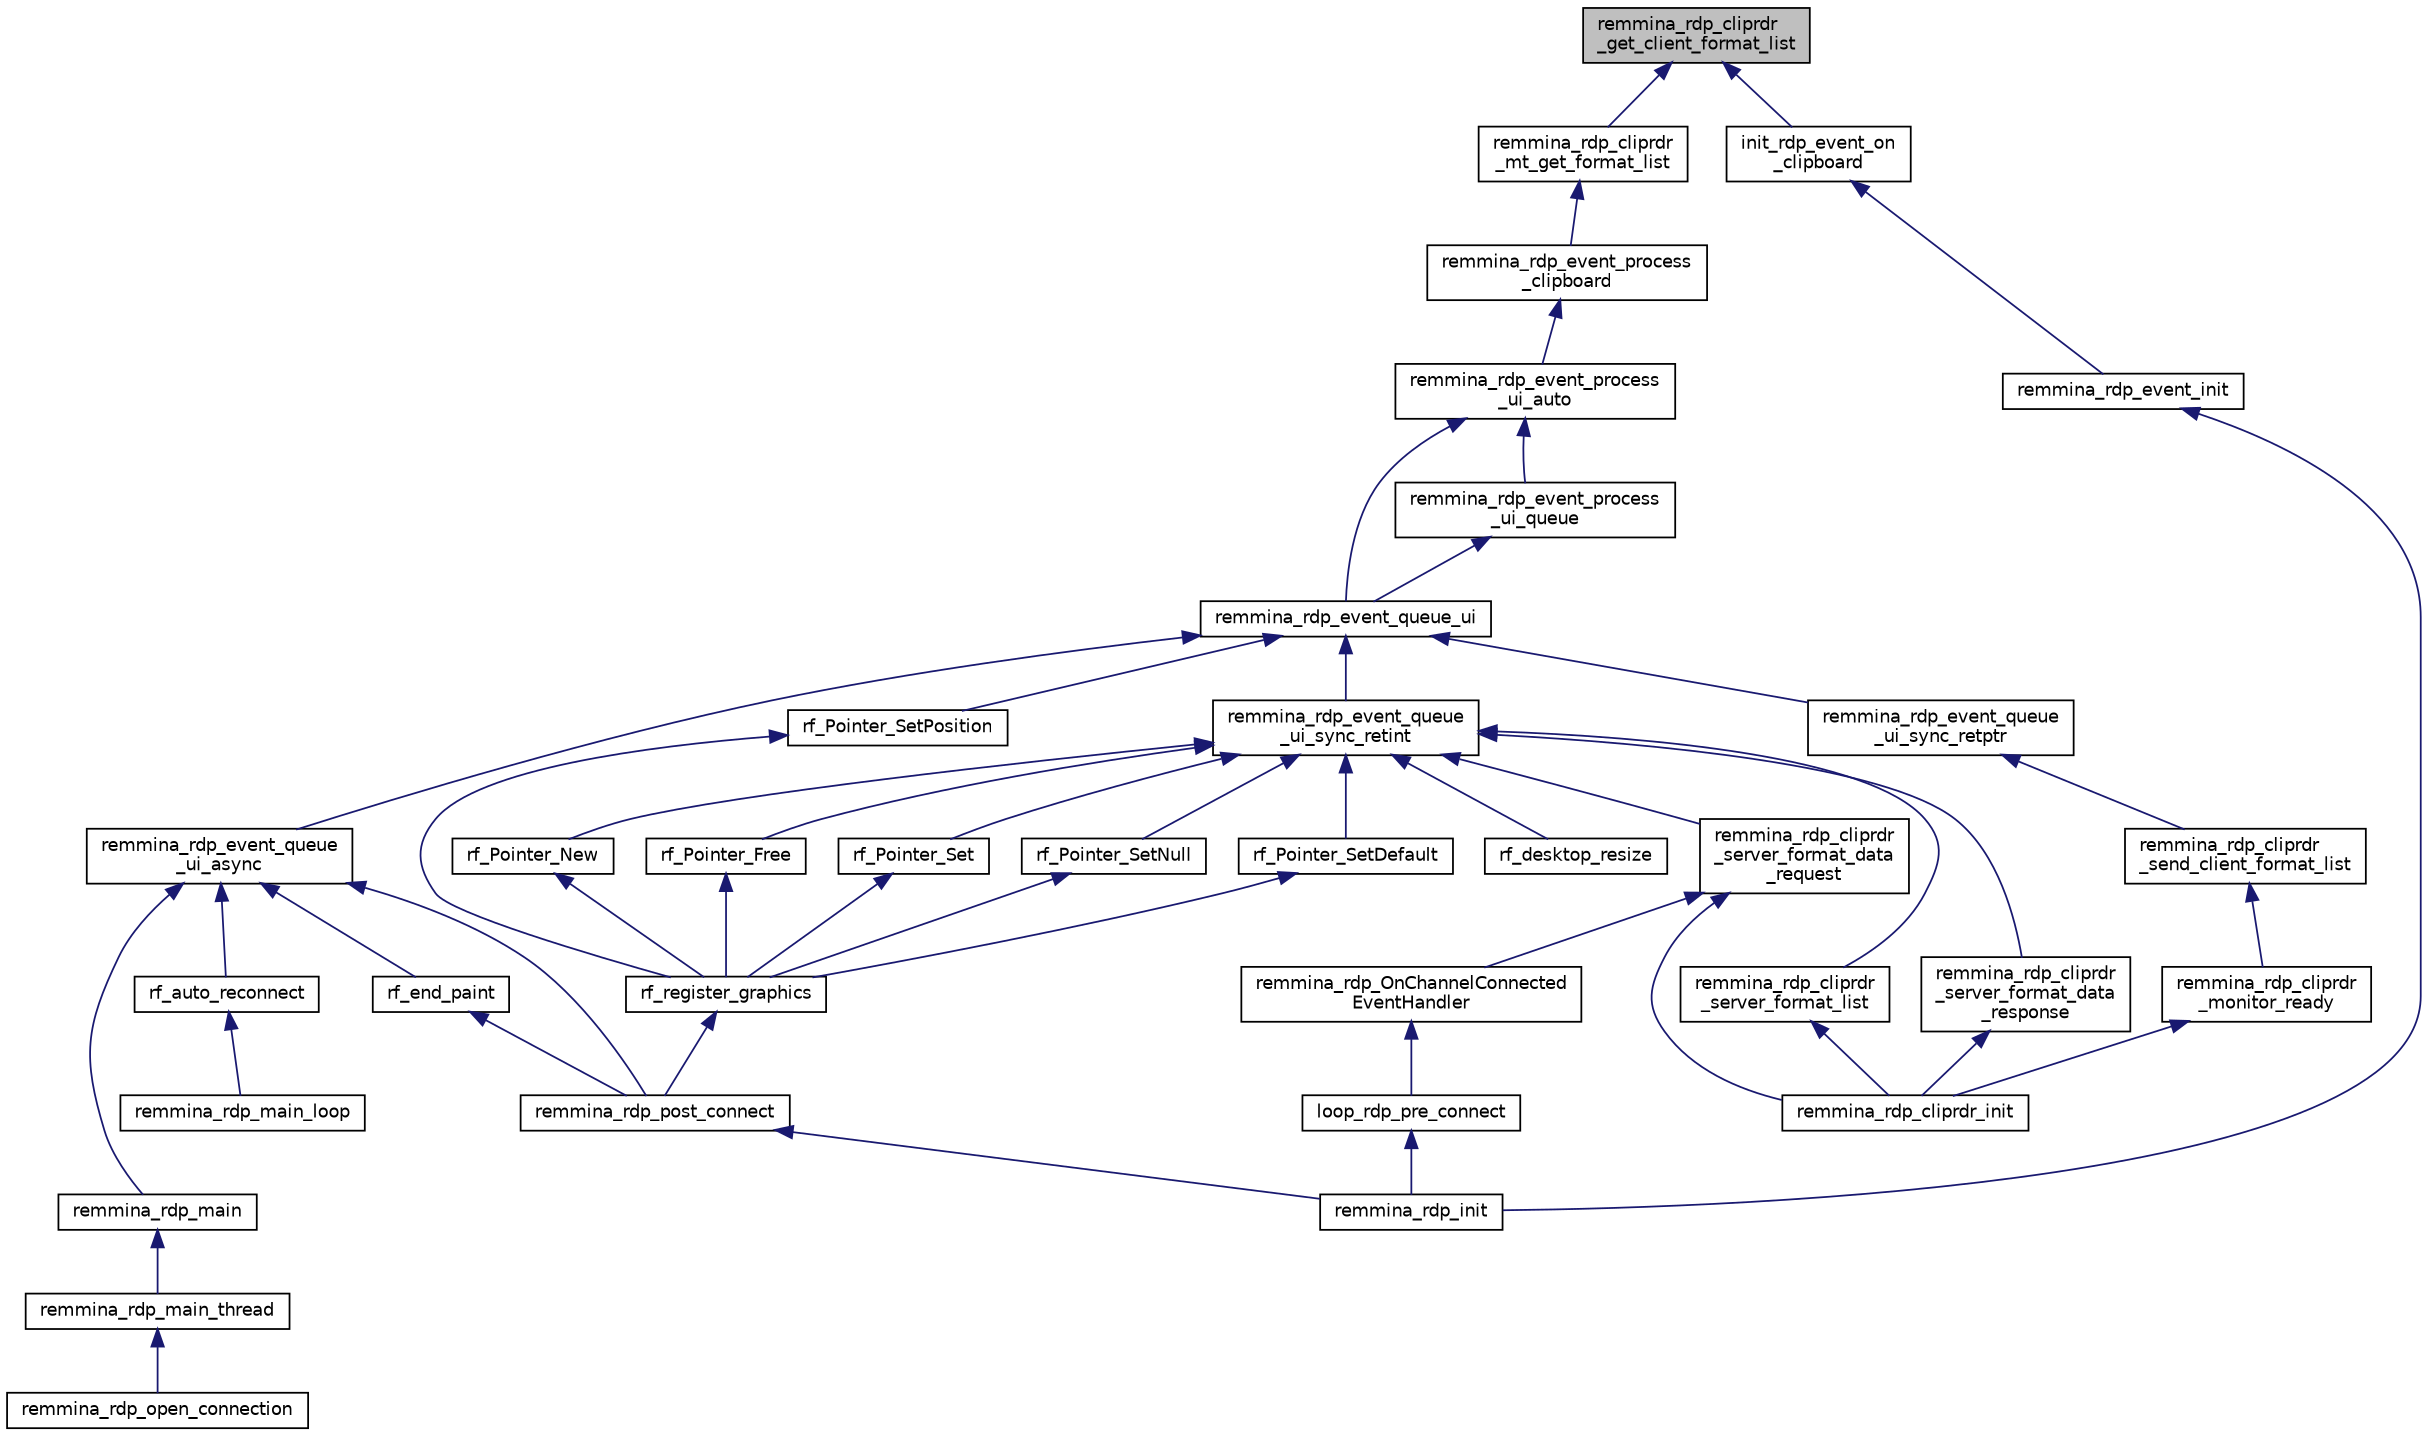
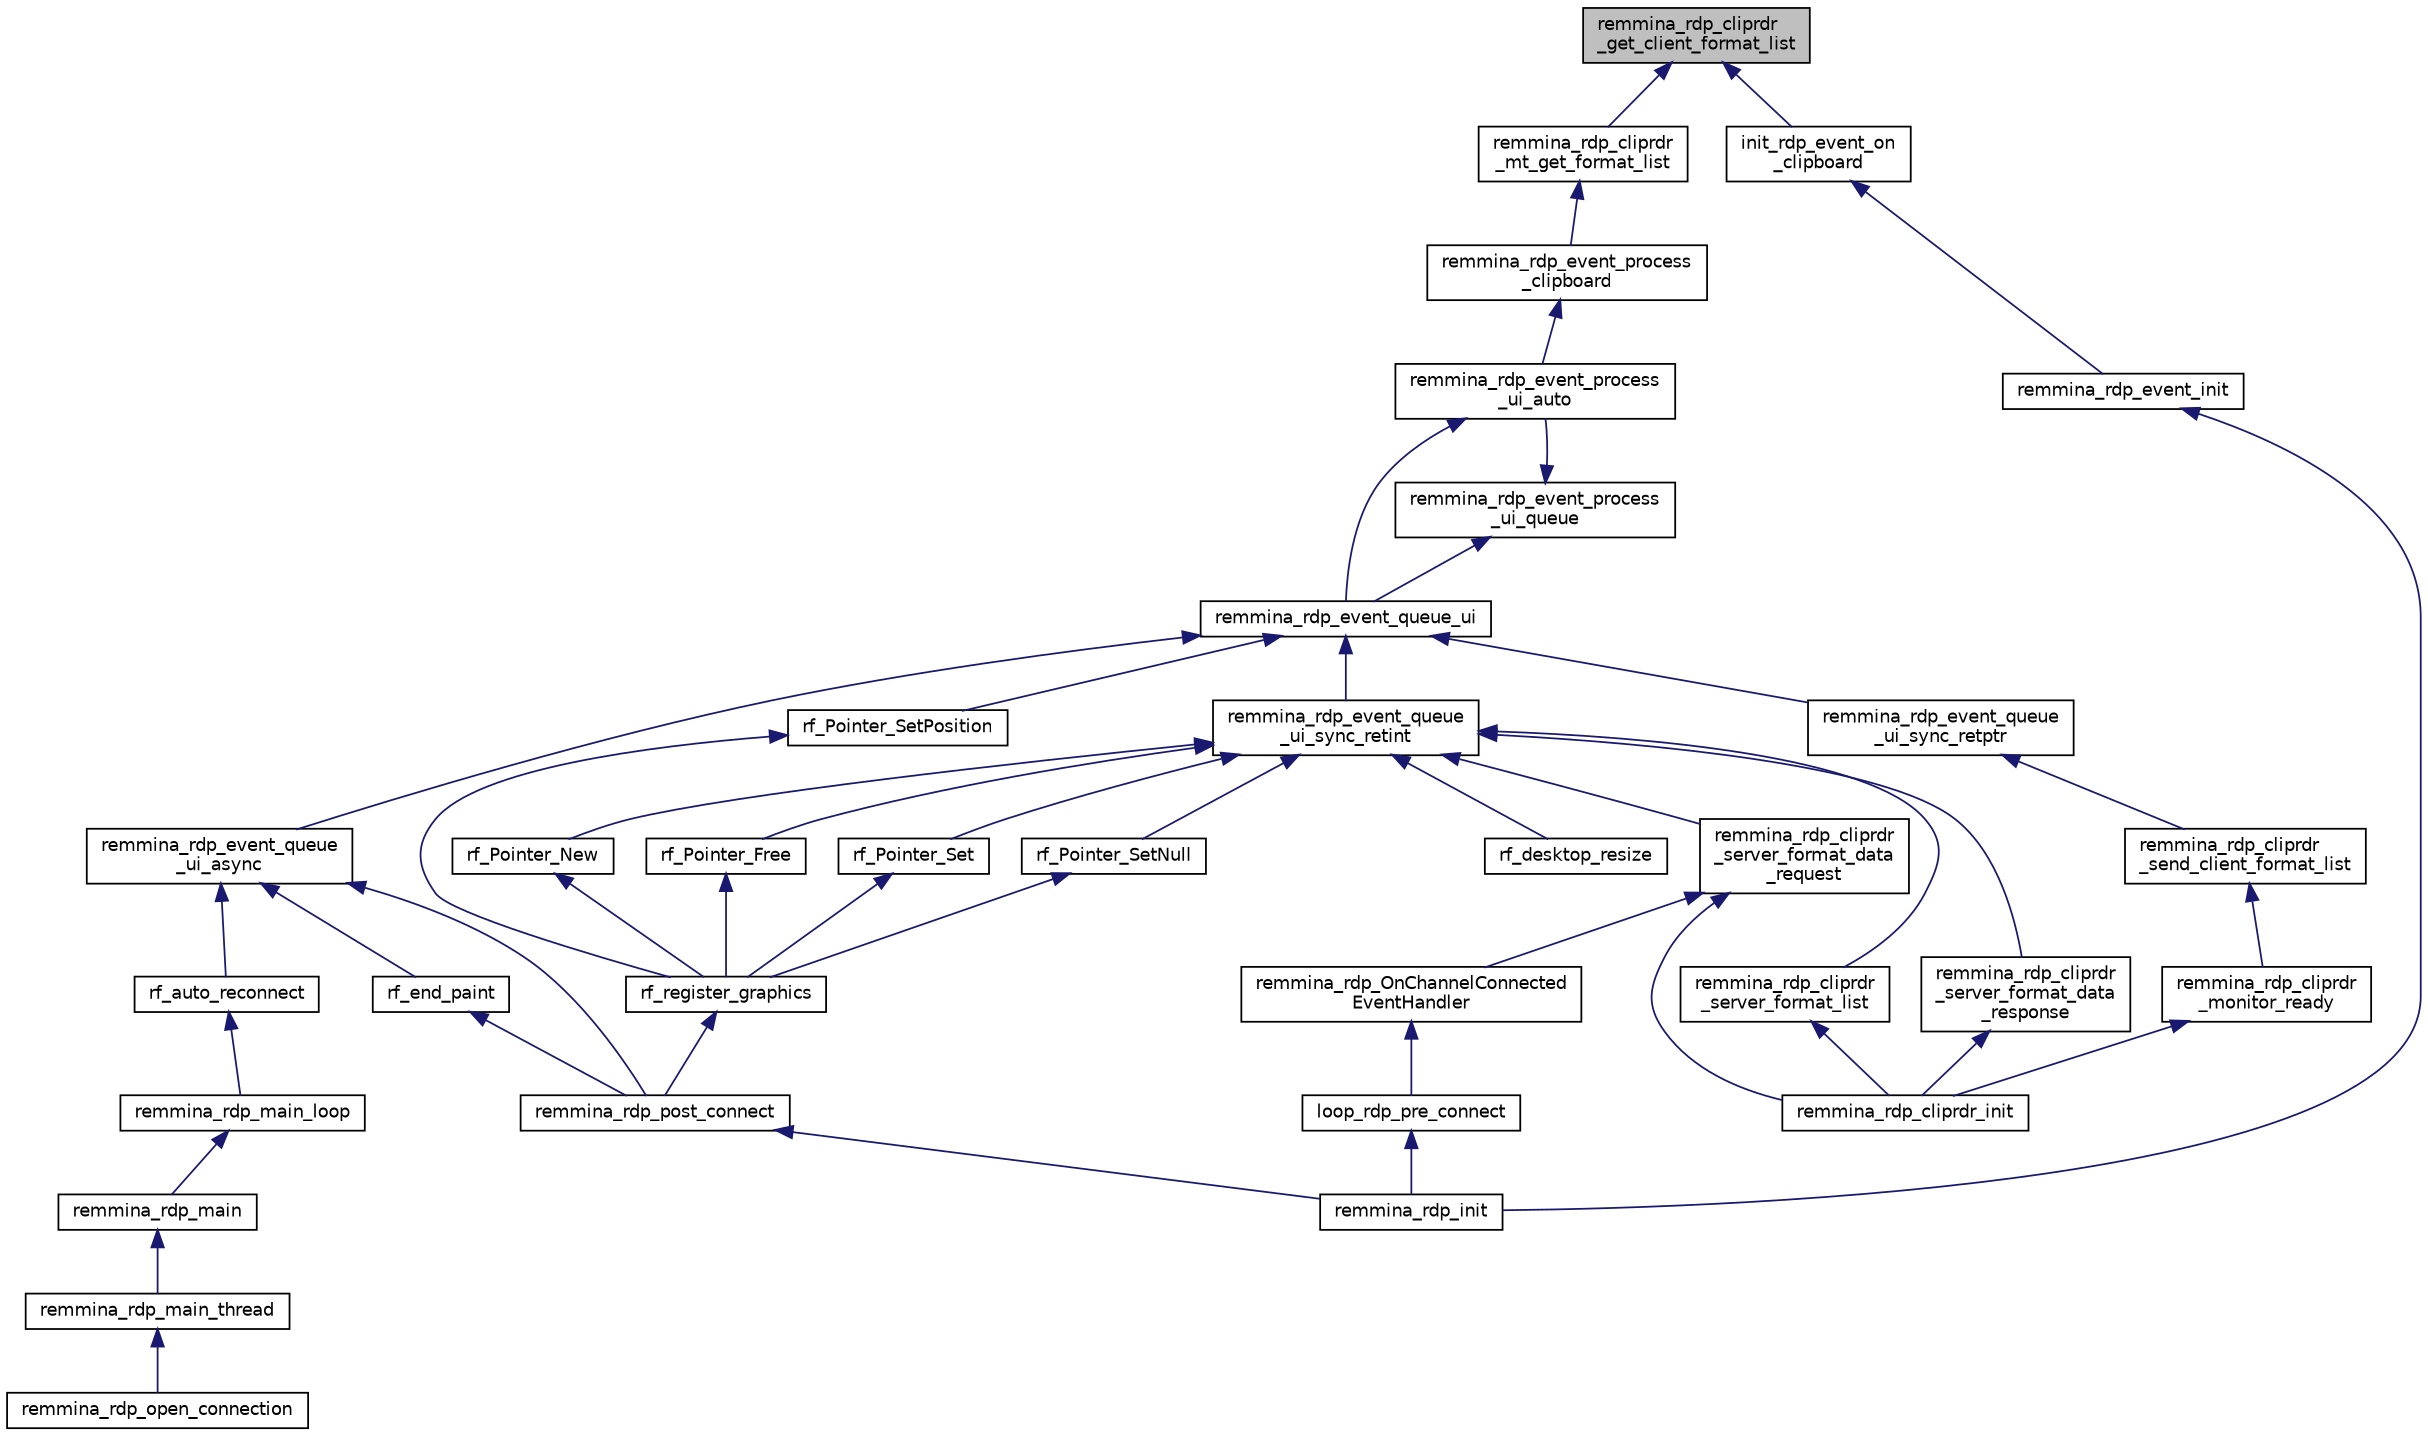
(1524, 460) -> (1547, 442)
(1346, 856) -> none
(91, 1039) -> (194, 1169)
